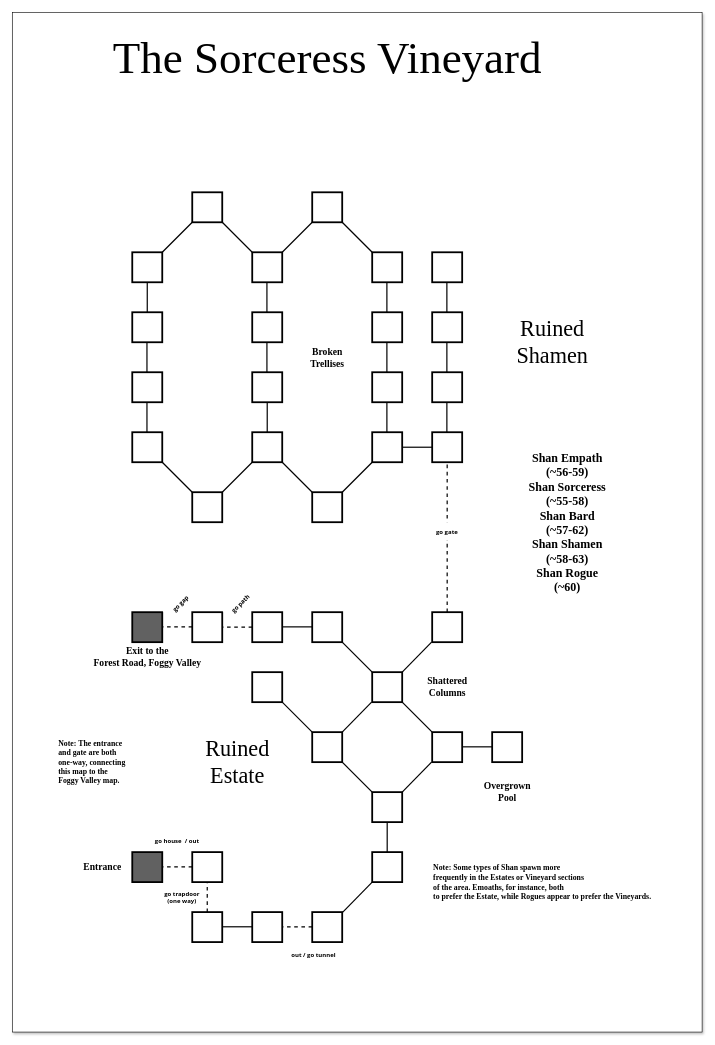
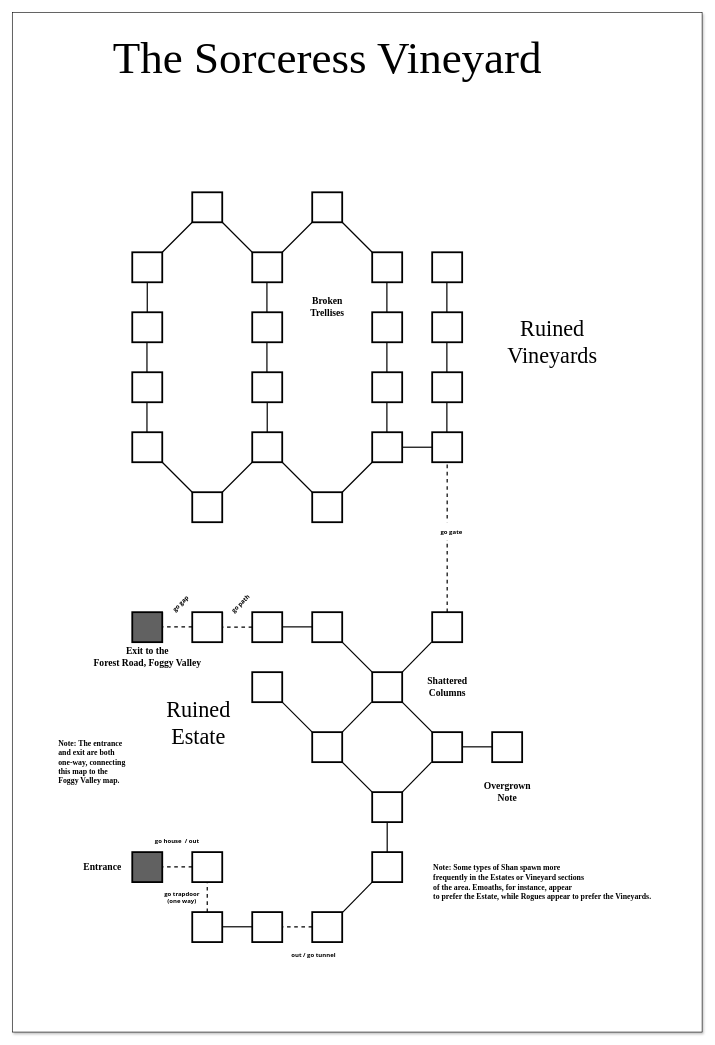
(553, 342) -> (553, 342)
(327, 357) -> (327, 306)
(567, 522) -> none
(447, 531) -> (452, 531)
(97, 762) -> (97, 762)
(237, 762) -> (198, 723)
(508, 792) -> (508, 792)
(562, 882) -> (562, 882)
